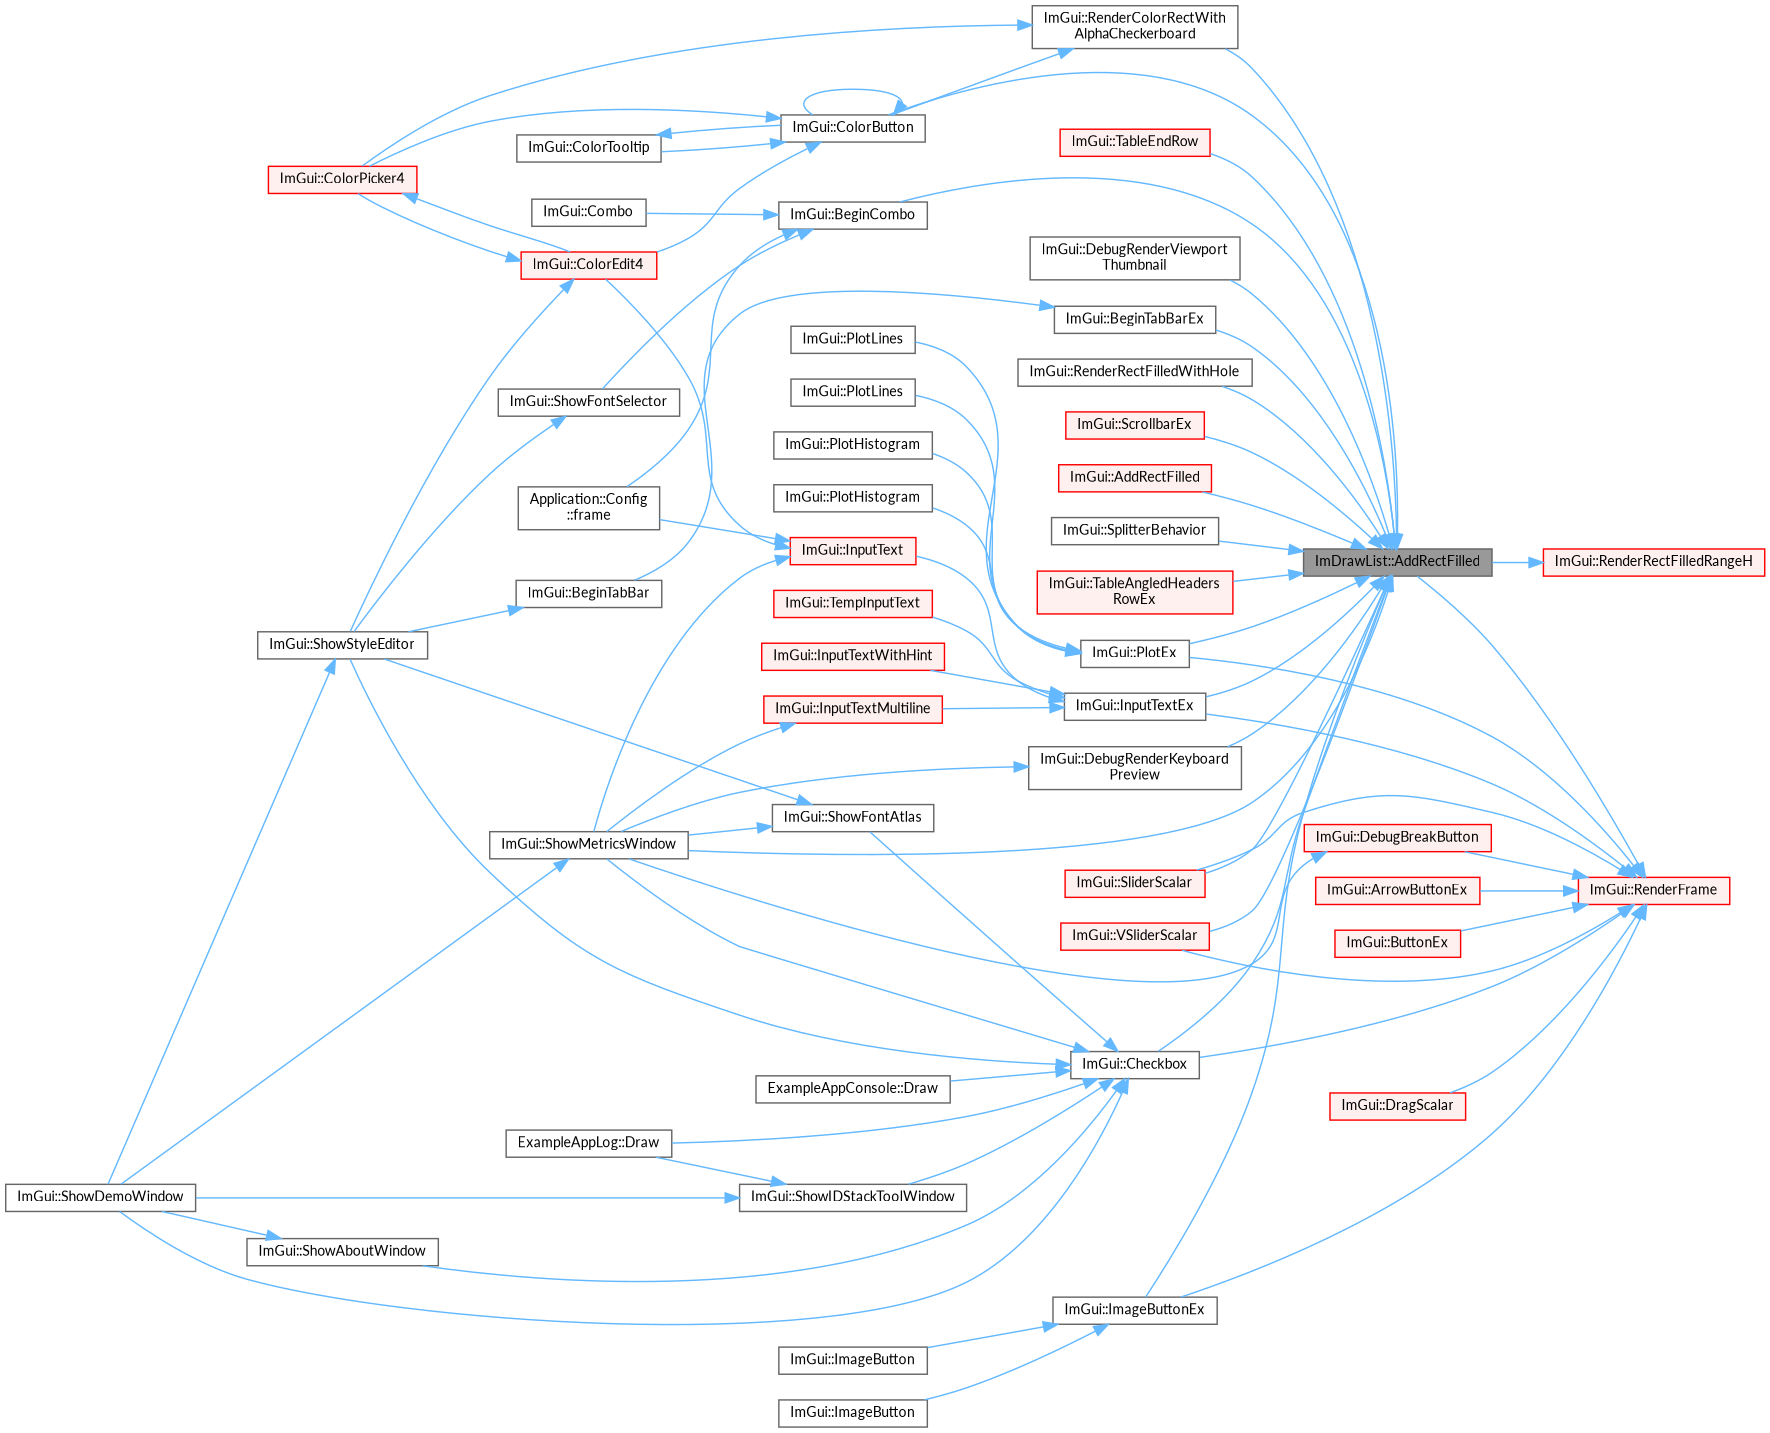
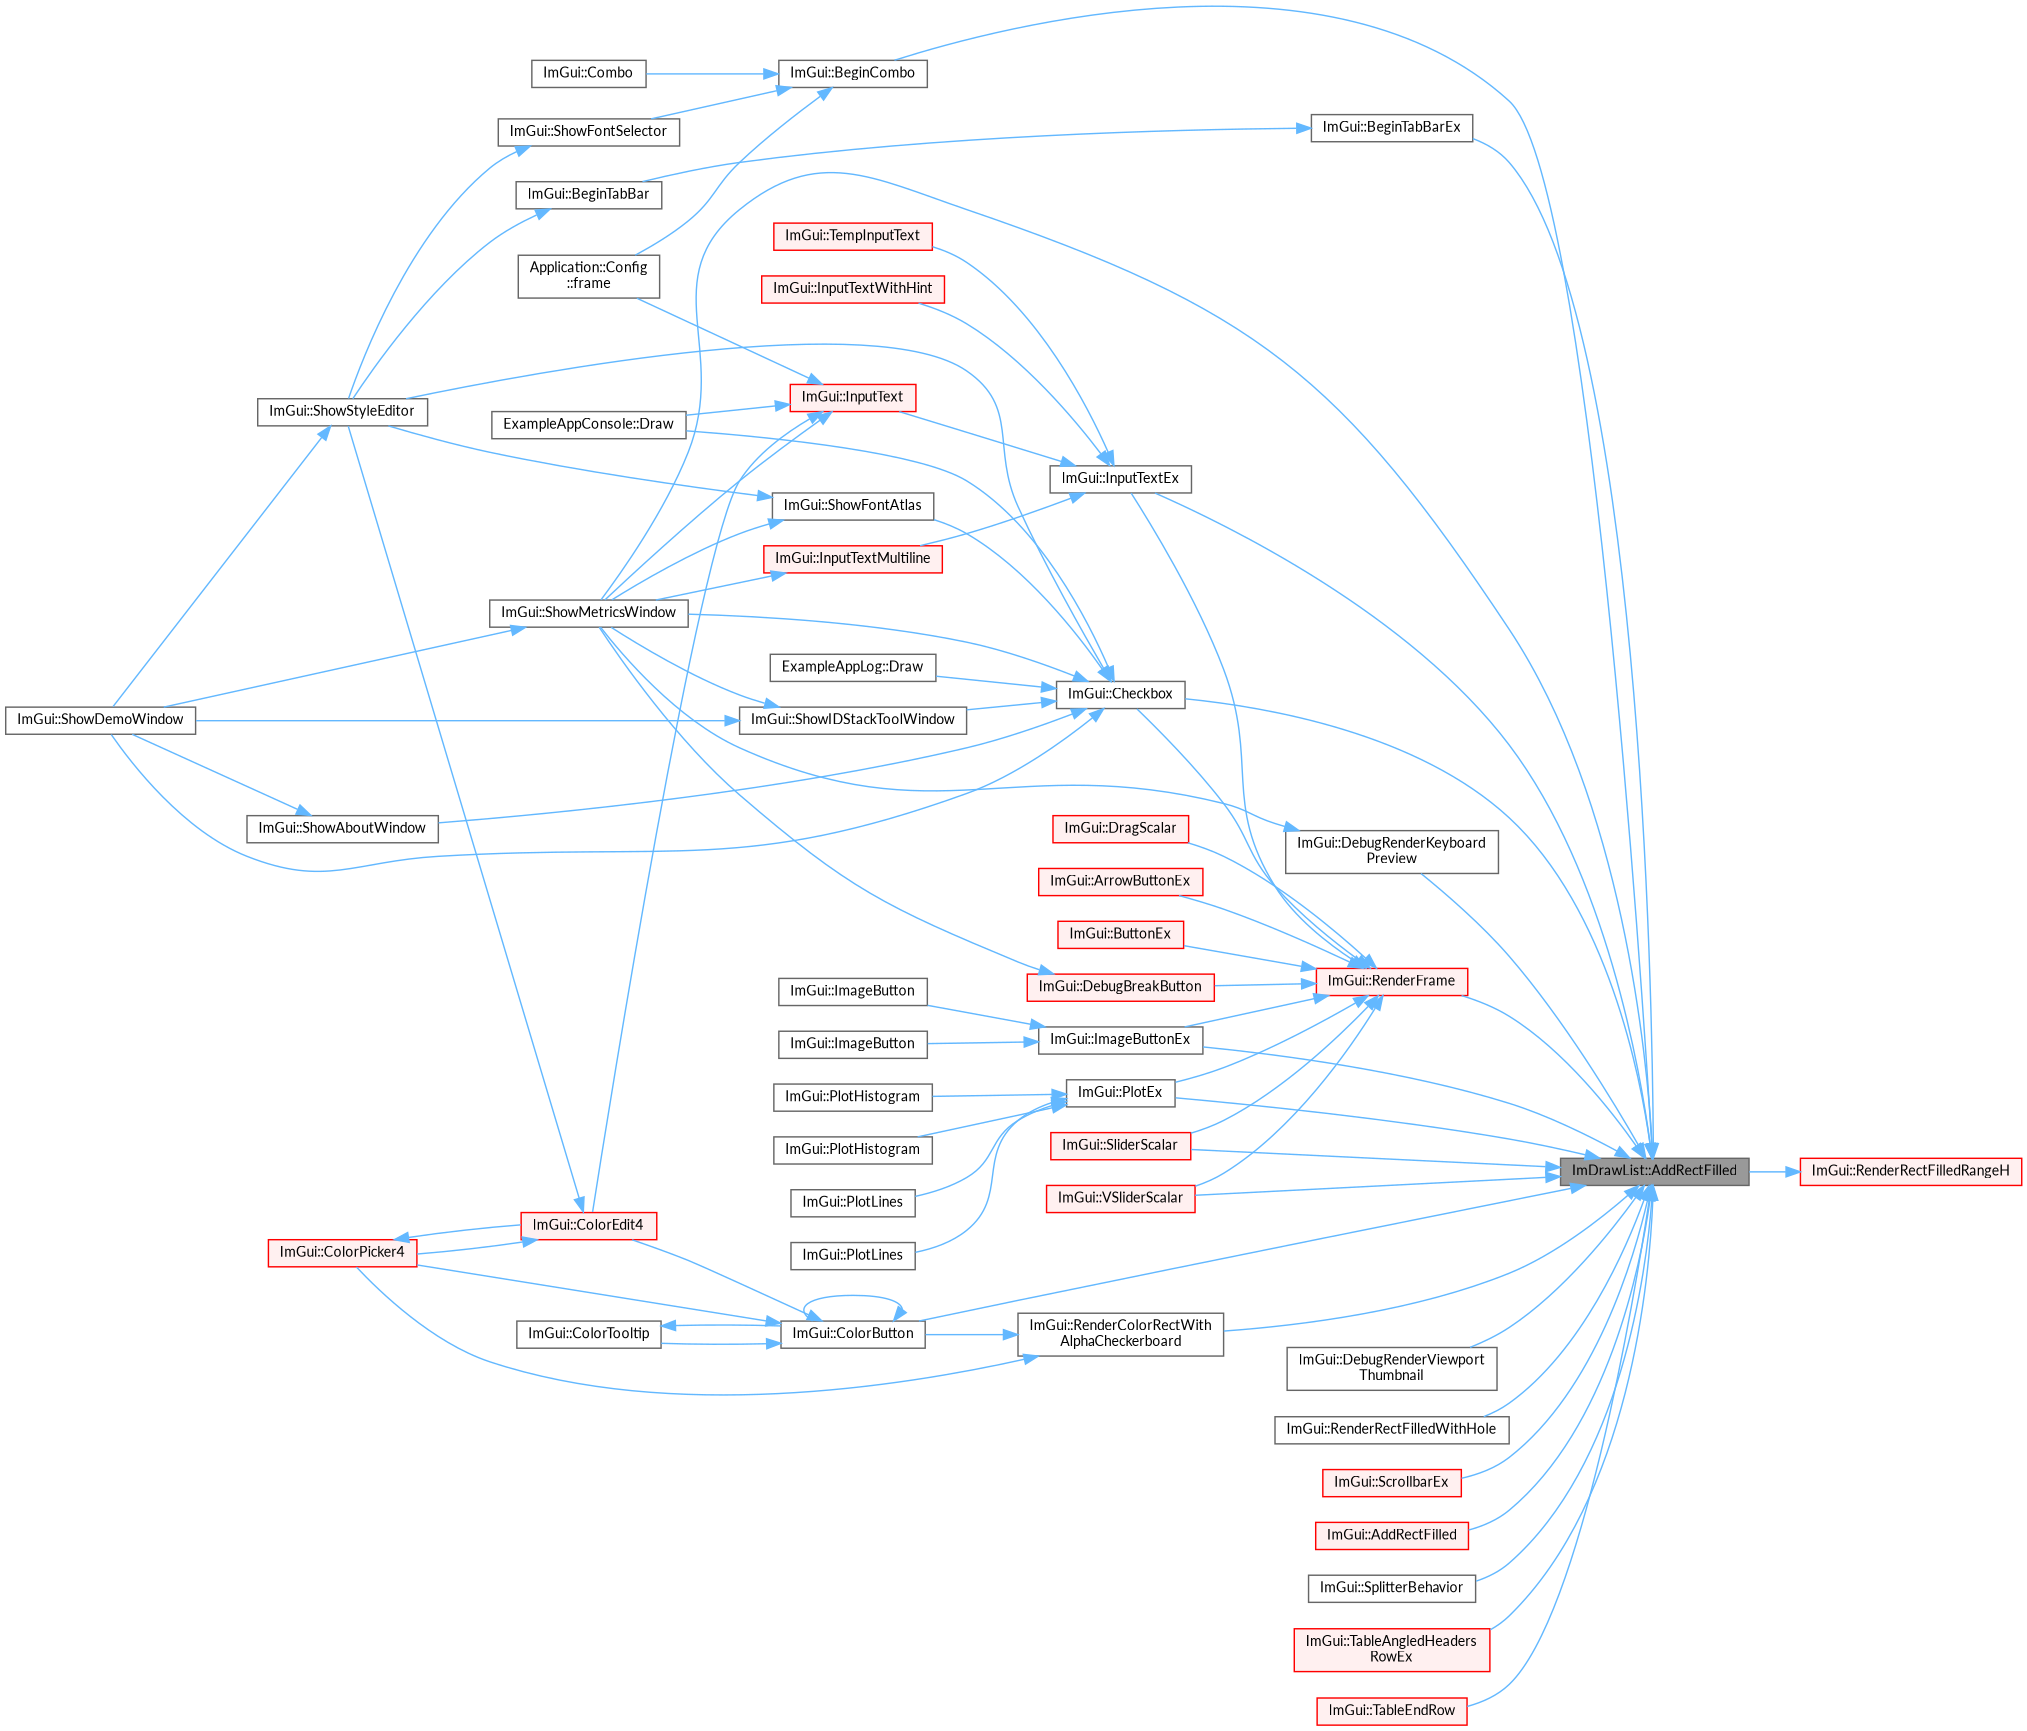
none -> (731, 411)
(1542, 709) -> (1560, 1057)
(714, 1169) -> (678, 666)
